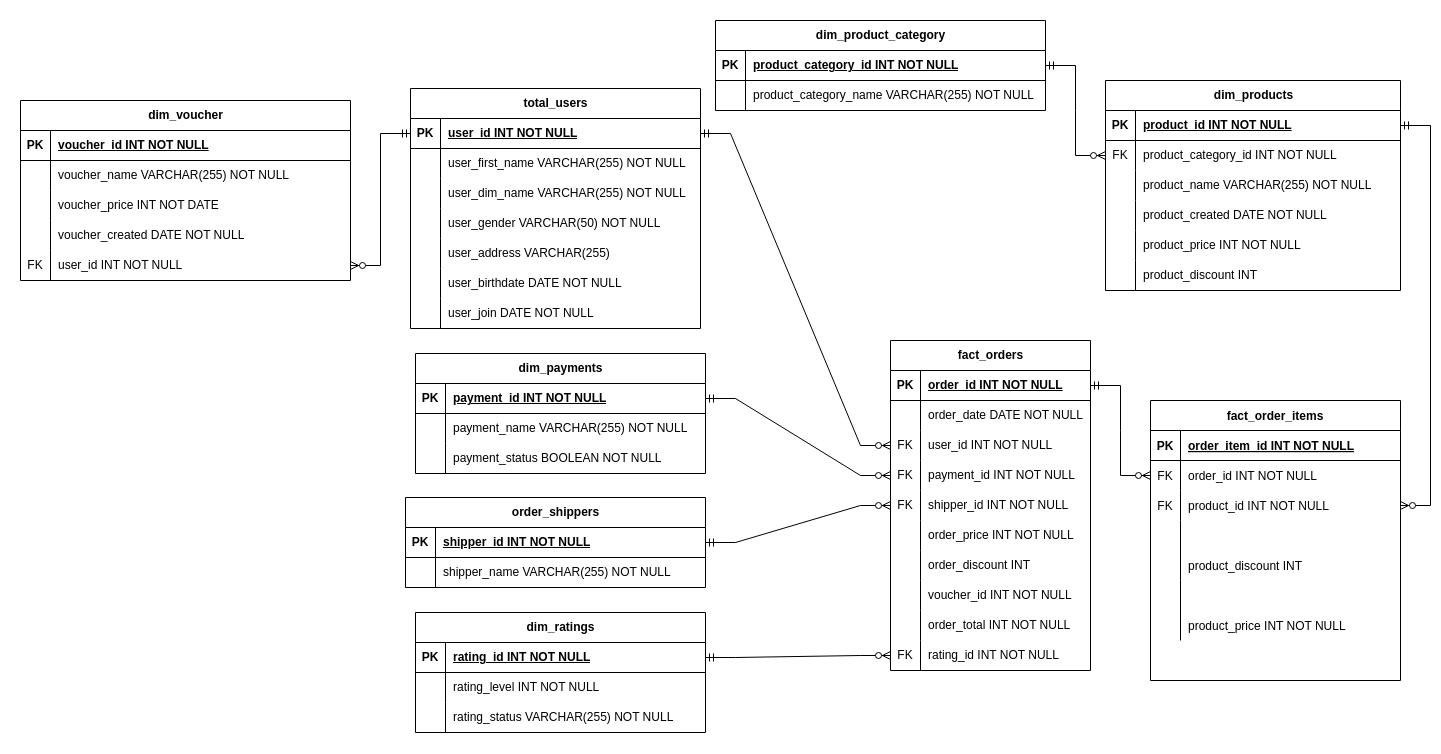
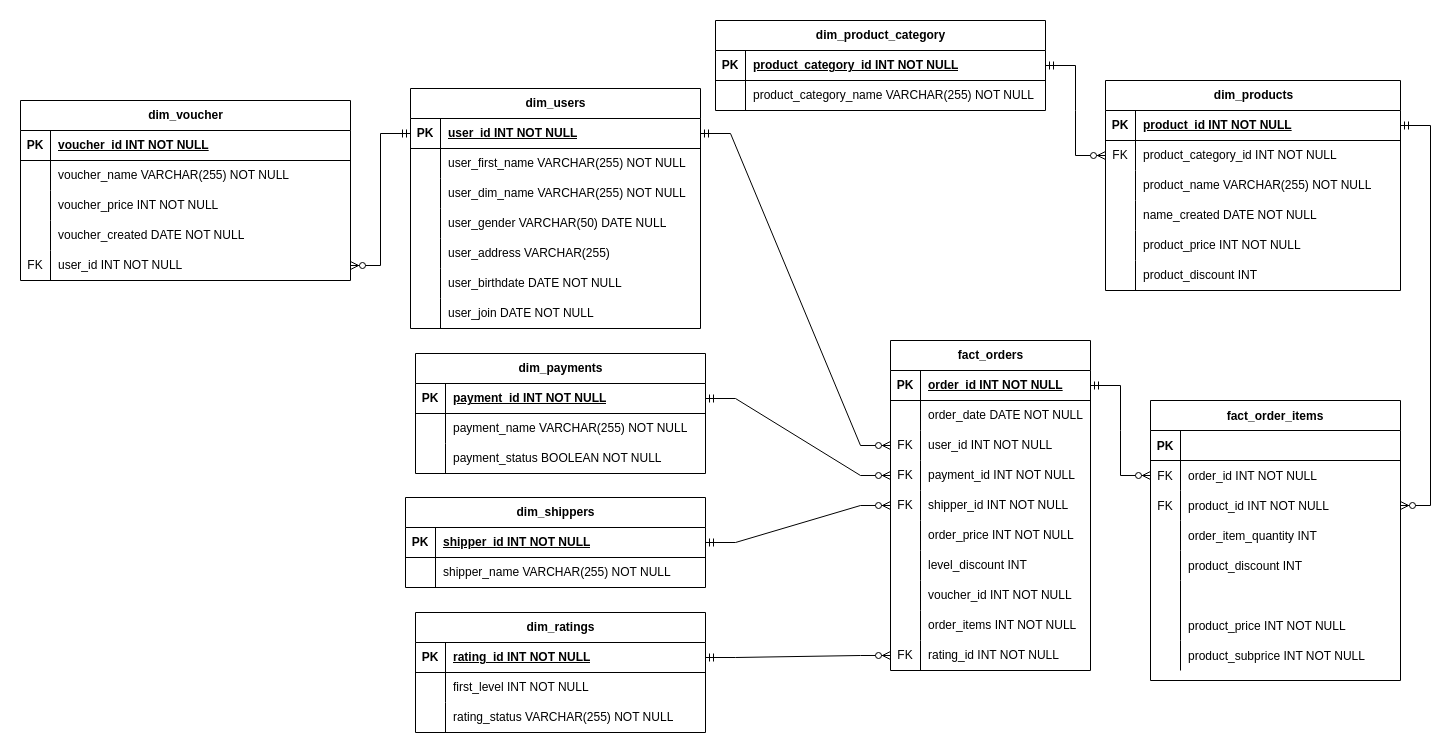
(556, 104) -> (556, 104)
(140, 206) -> (140, 206)
(1236, 216) -> (1226, 216)
(551, 224) -> (555, 224)
(1291, 446) -> none
(556, 513) -> (556, 513)
none -> (1291, 536)
(986, 566) -> (983, 566)
(1003, 626) -> (1003, 626)
none -> (1291, 656)
(528, 688) -> (525, 688)
